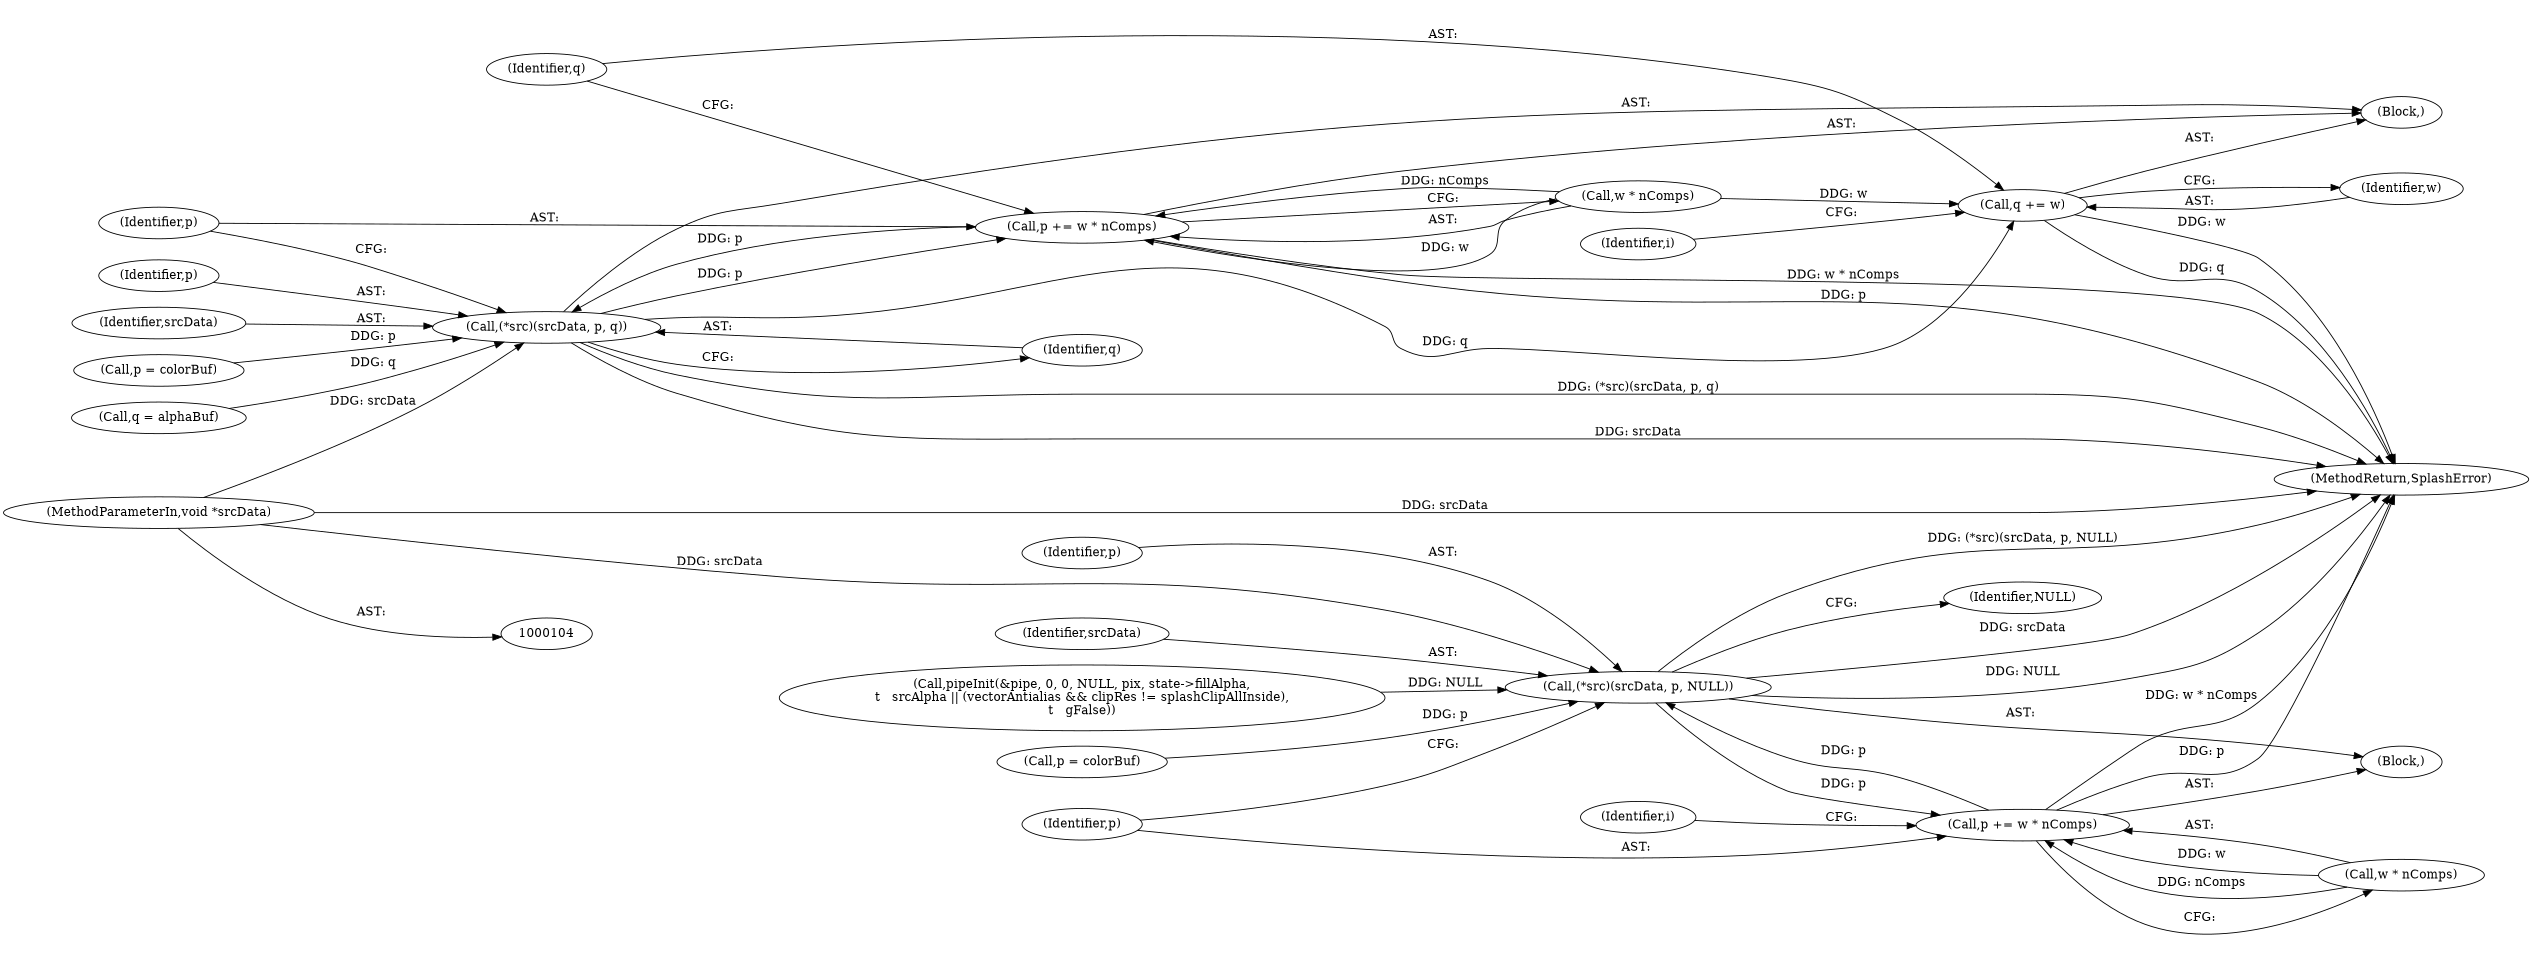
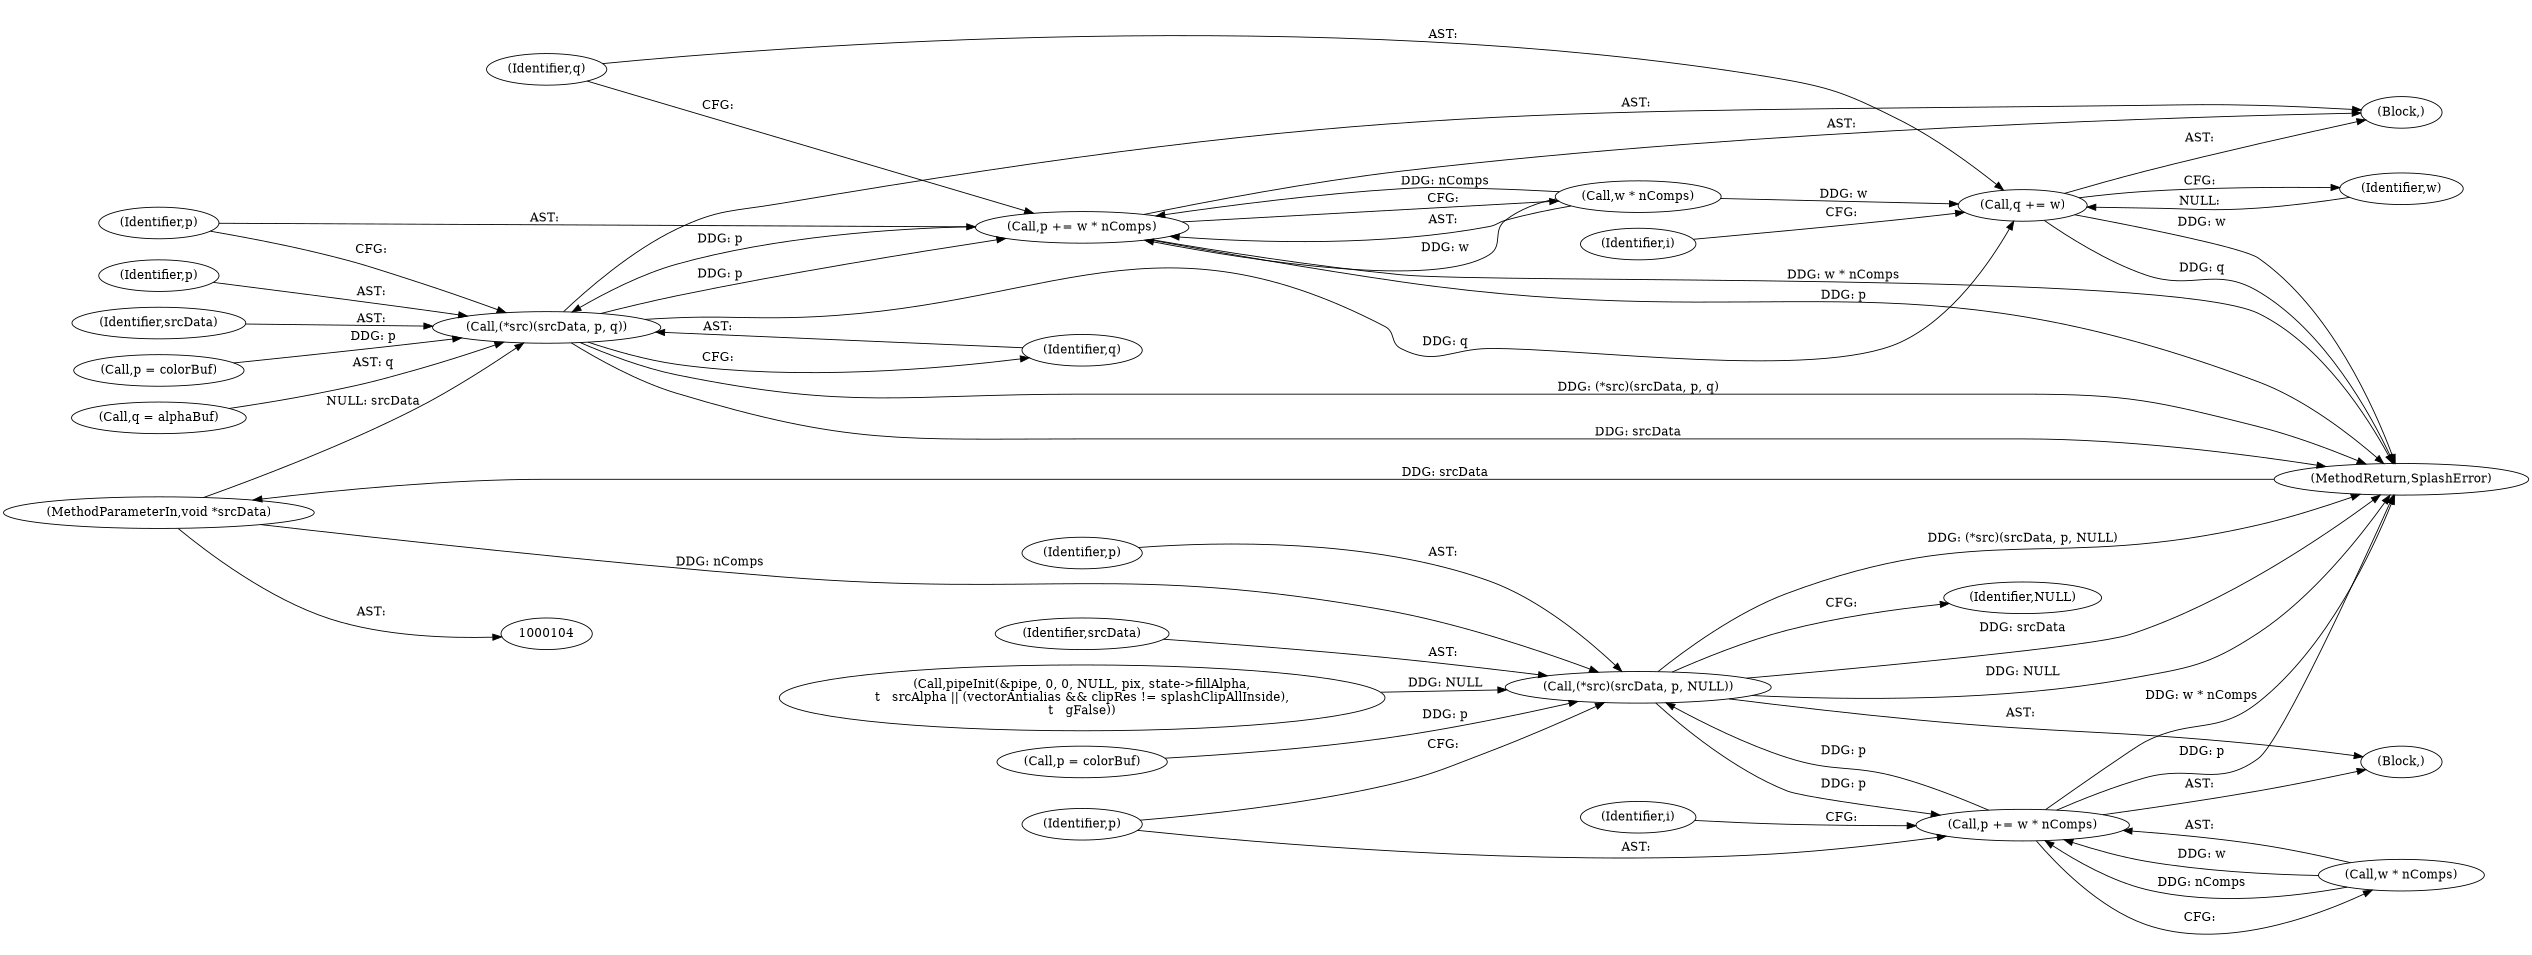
(2202, 201) -> (2202, 201)
(373, 363) -> (373, 363)
(373, 402) -> (373, 402)
(1311, 513) -> (1268, 479)
(720, 562) -> (720, 562)
